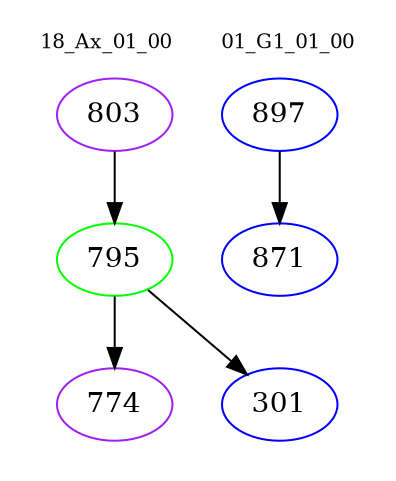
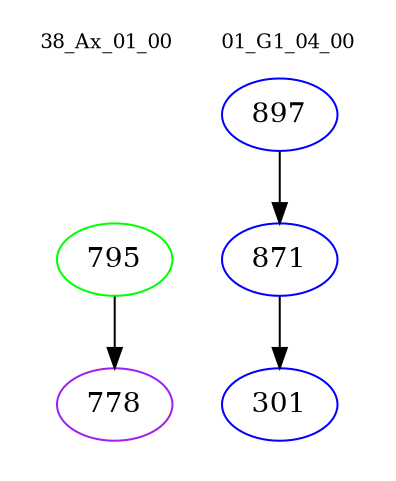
(107, 43) -> (107, 43)
(289, 43) -> (289, 43)
(115, 115) -> none
(175, 313) -> (280, 322)
(115, 405) -> (115, 405)
